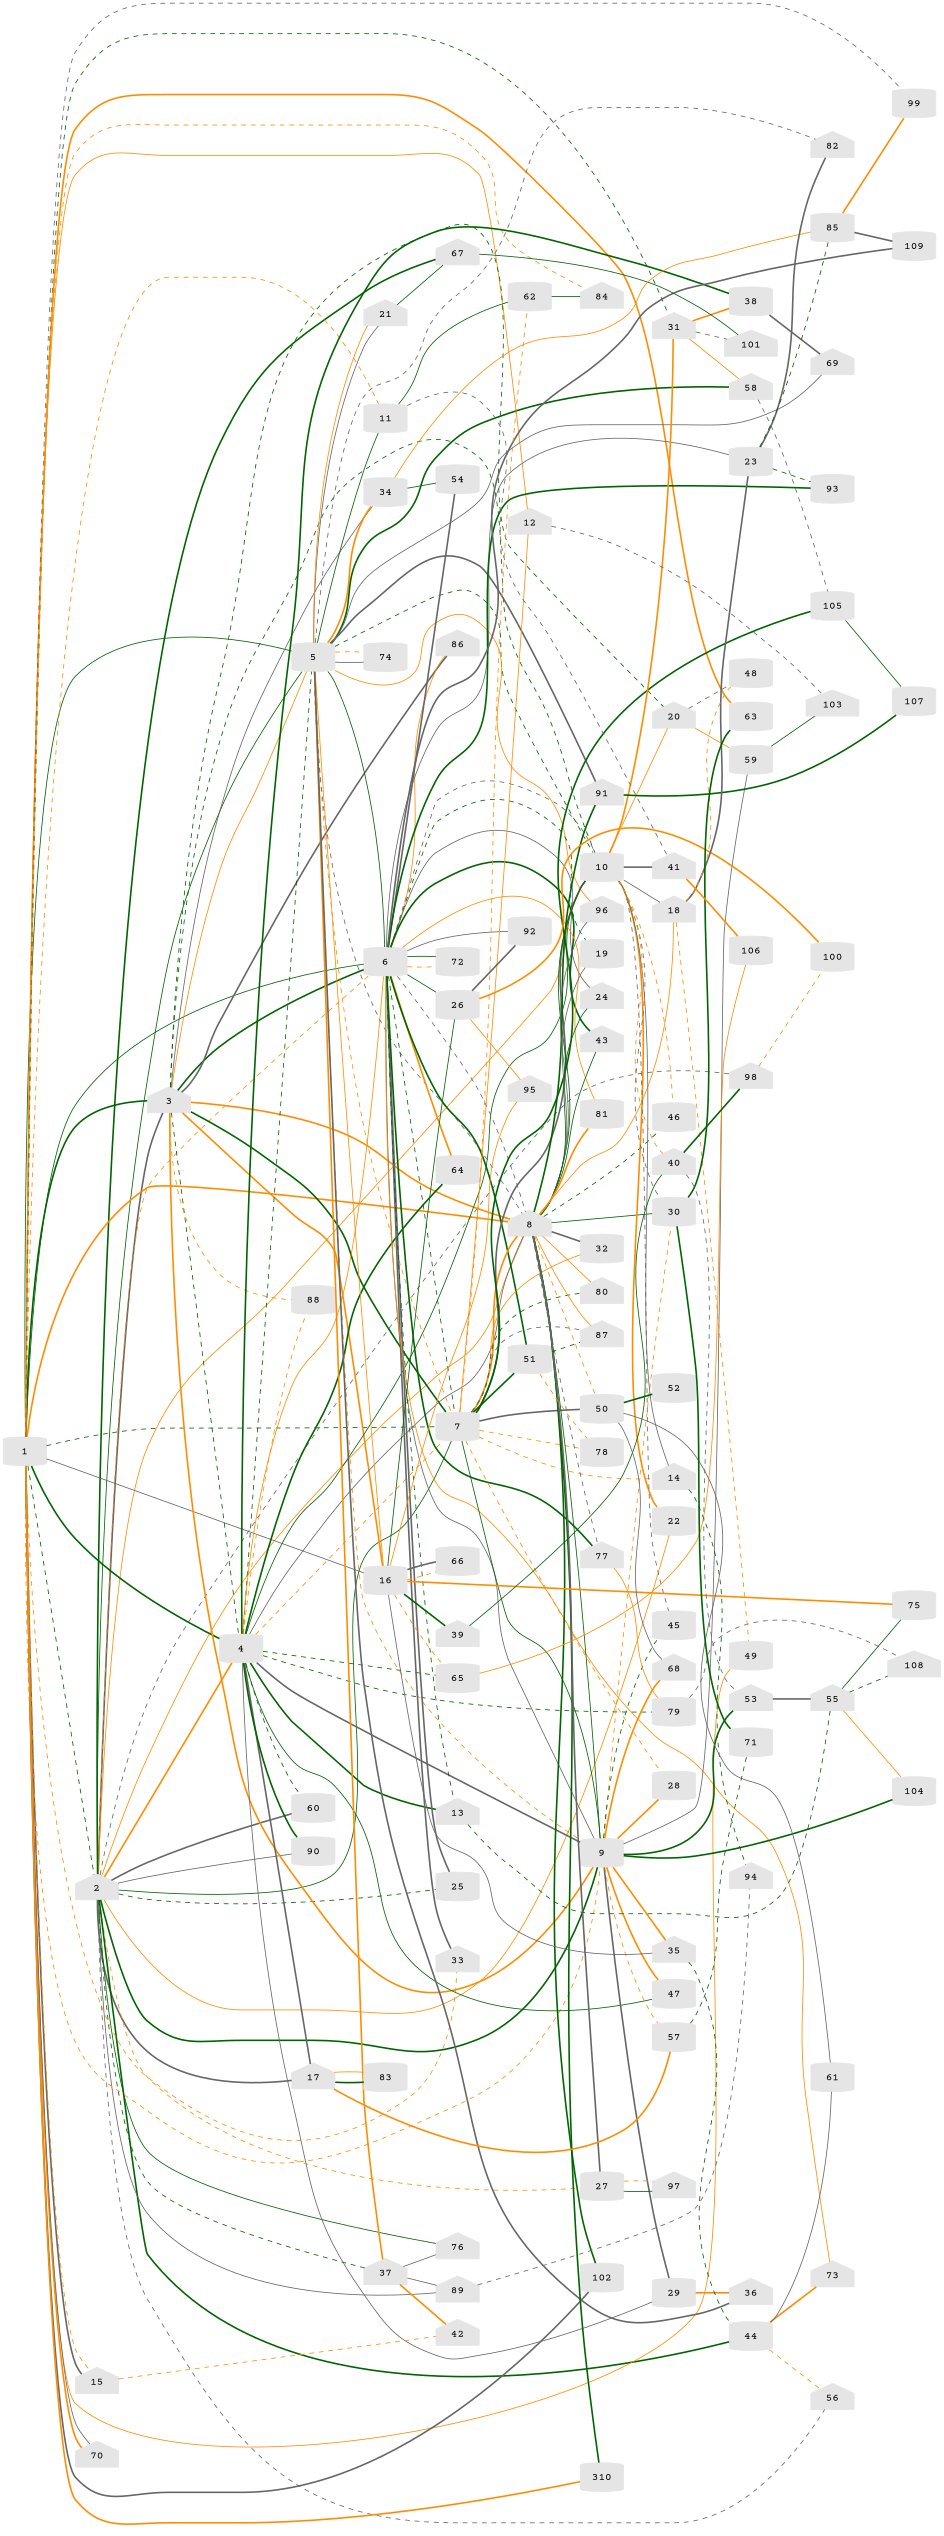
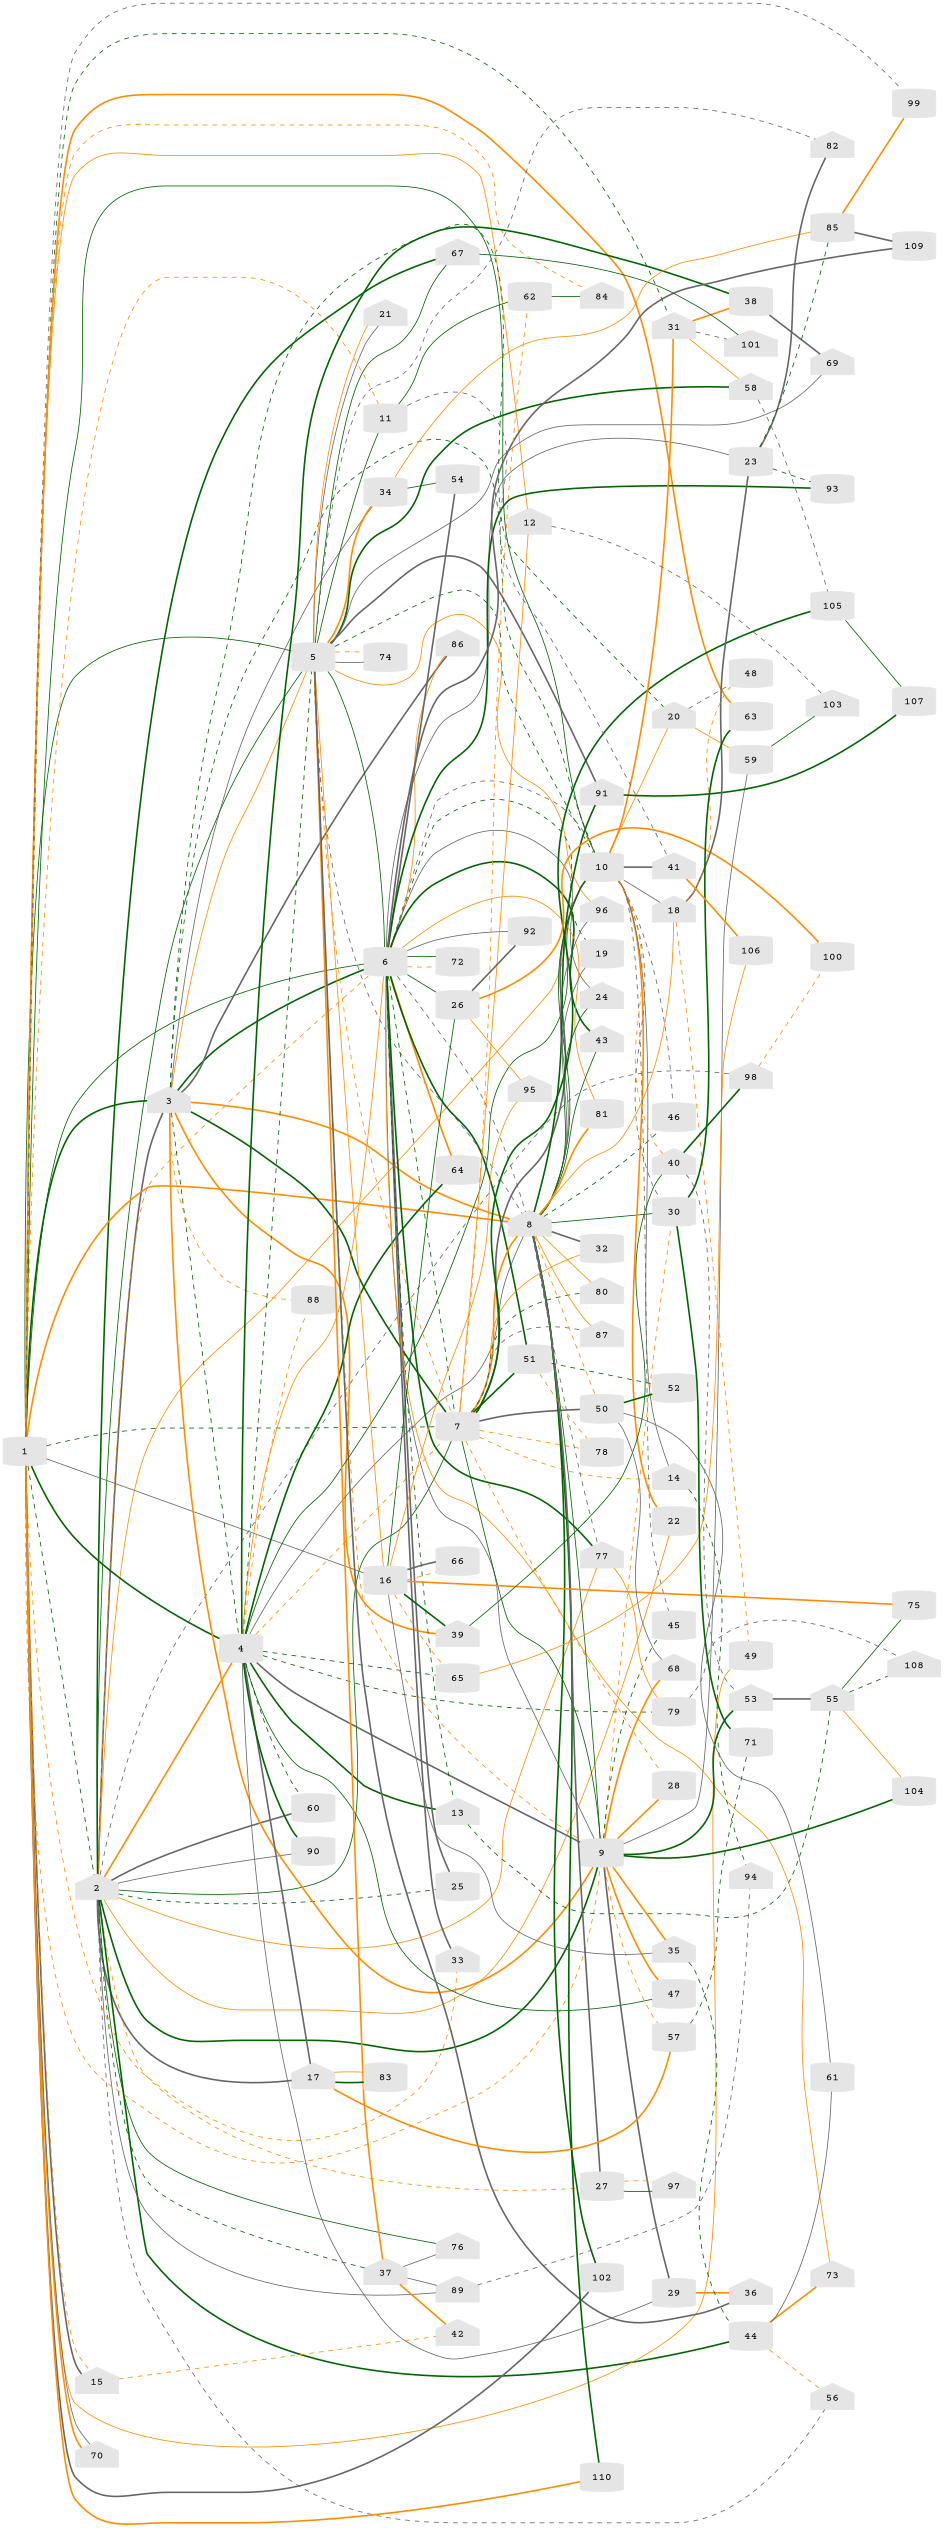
(420, 285) -> (345, 427)
none -> (83, 305)
(658, 989) -> (658, 989)
(566, 1347) -> (602, 1374)
(352, 1358) -> (329, 1270)
(282, 1532) -> (474, 1911)
(602, 2477) -> (602, 2477)
